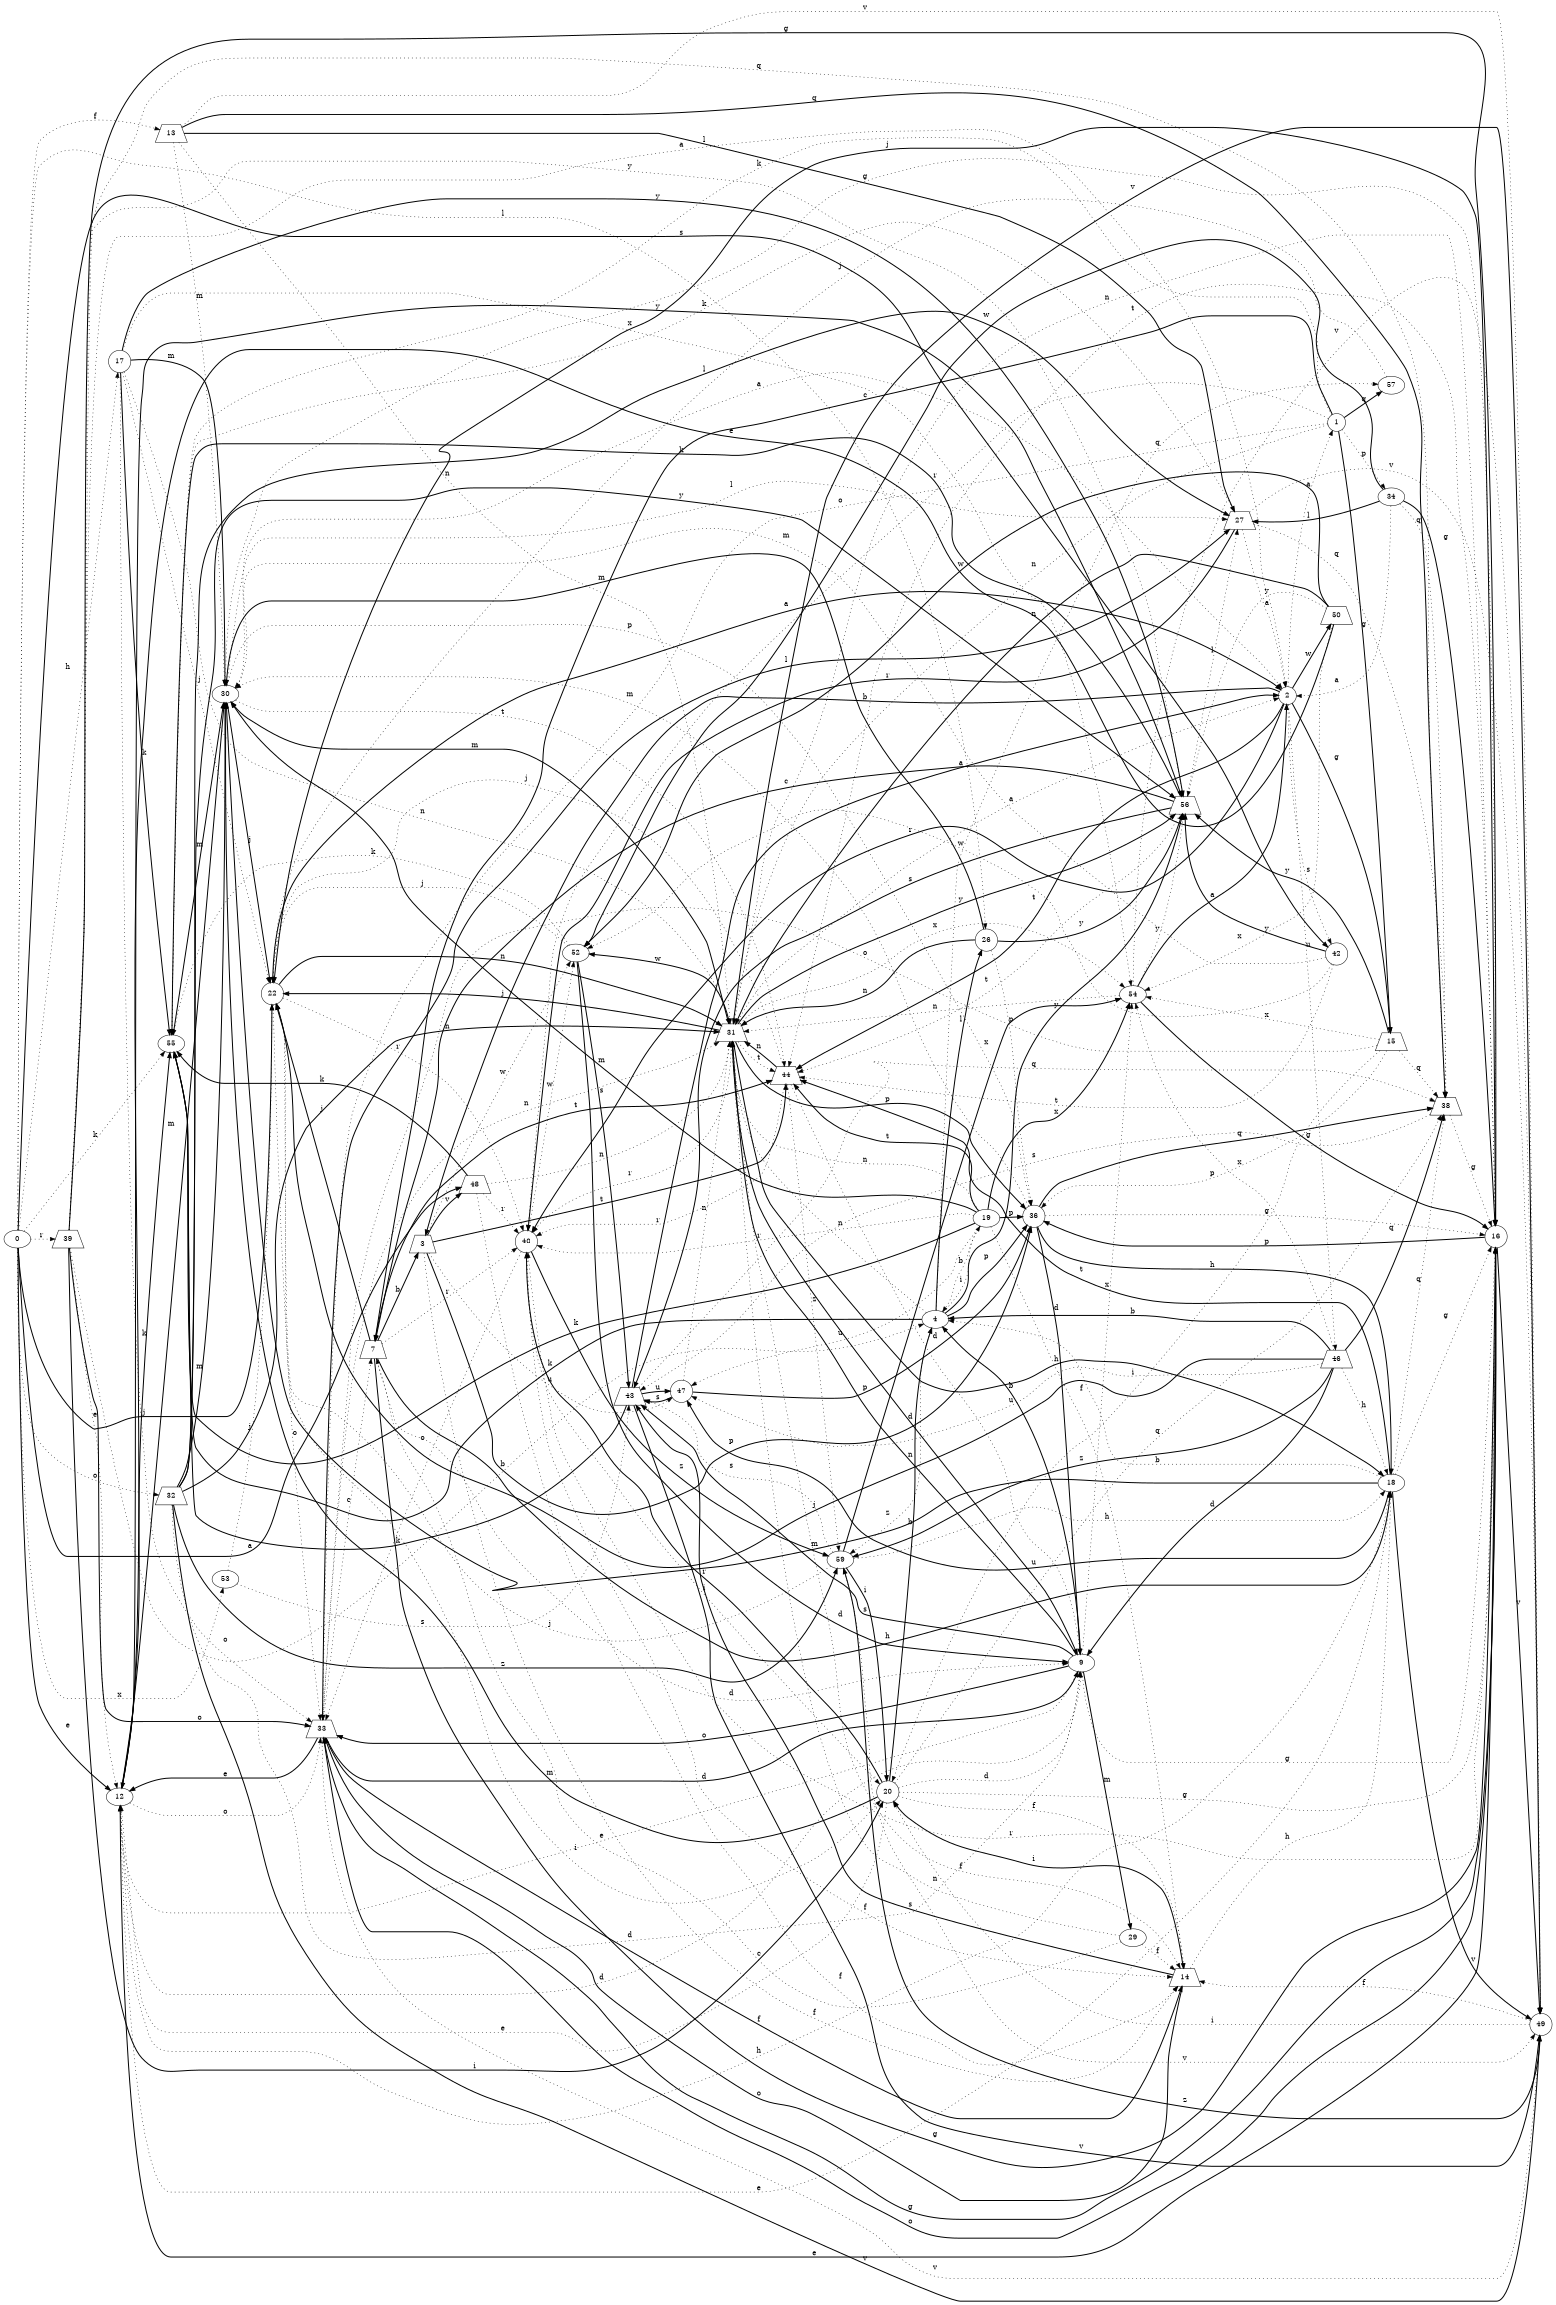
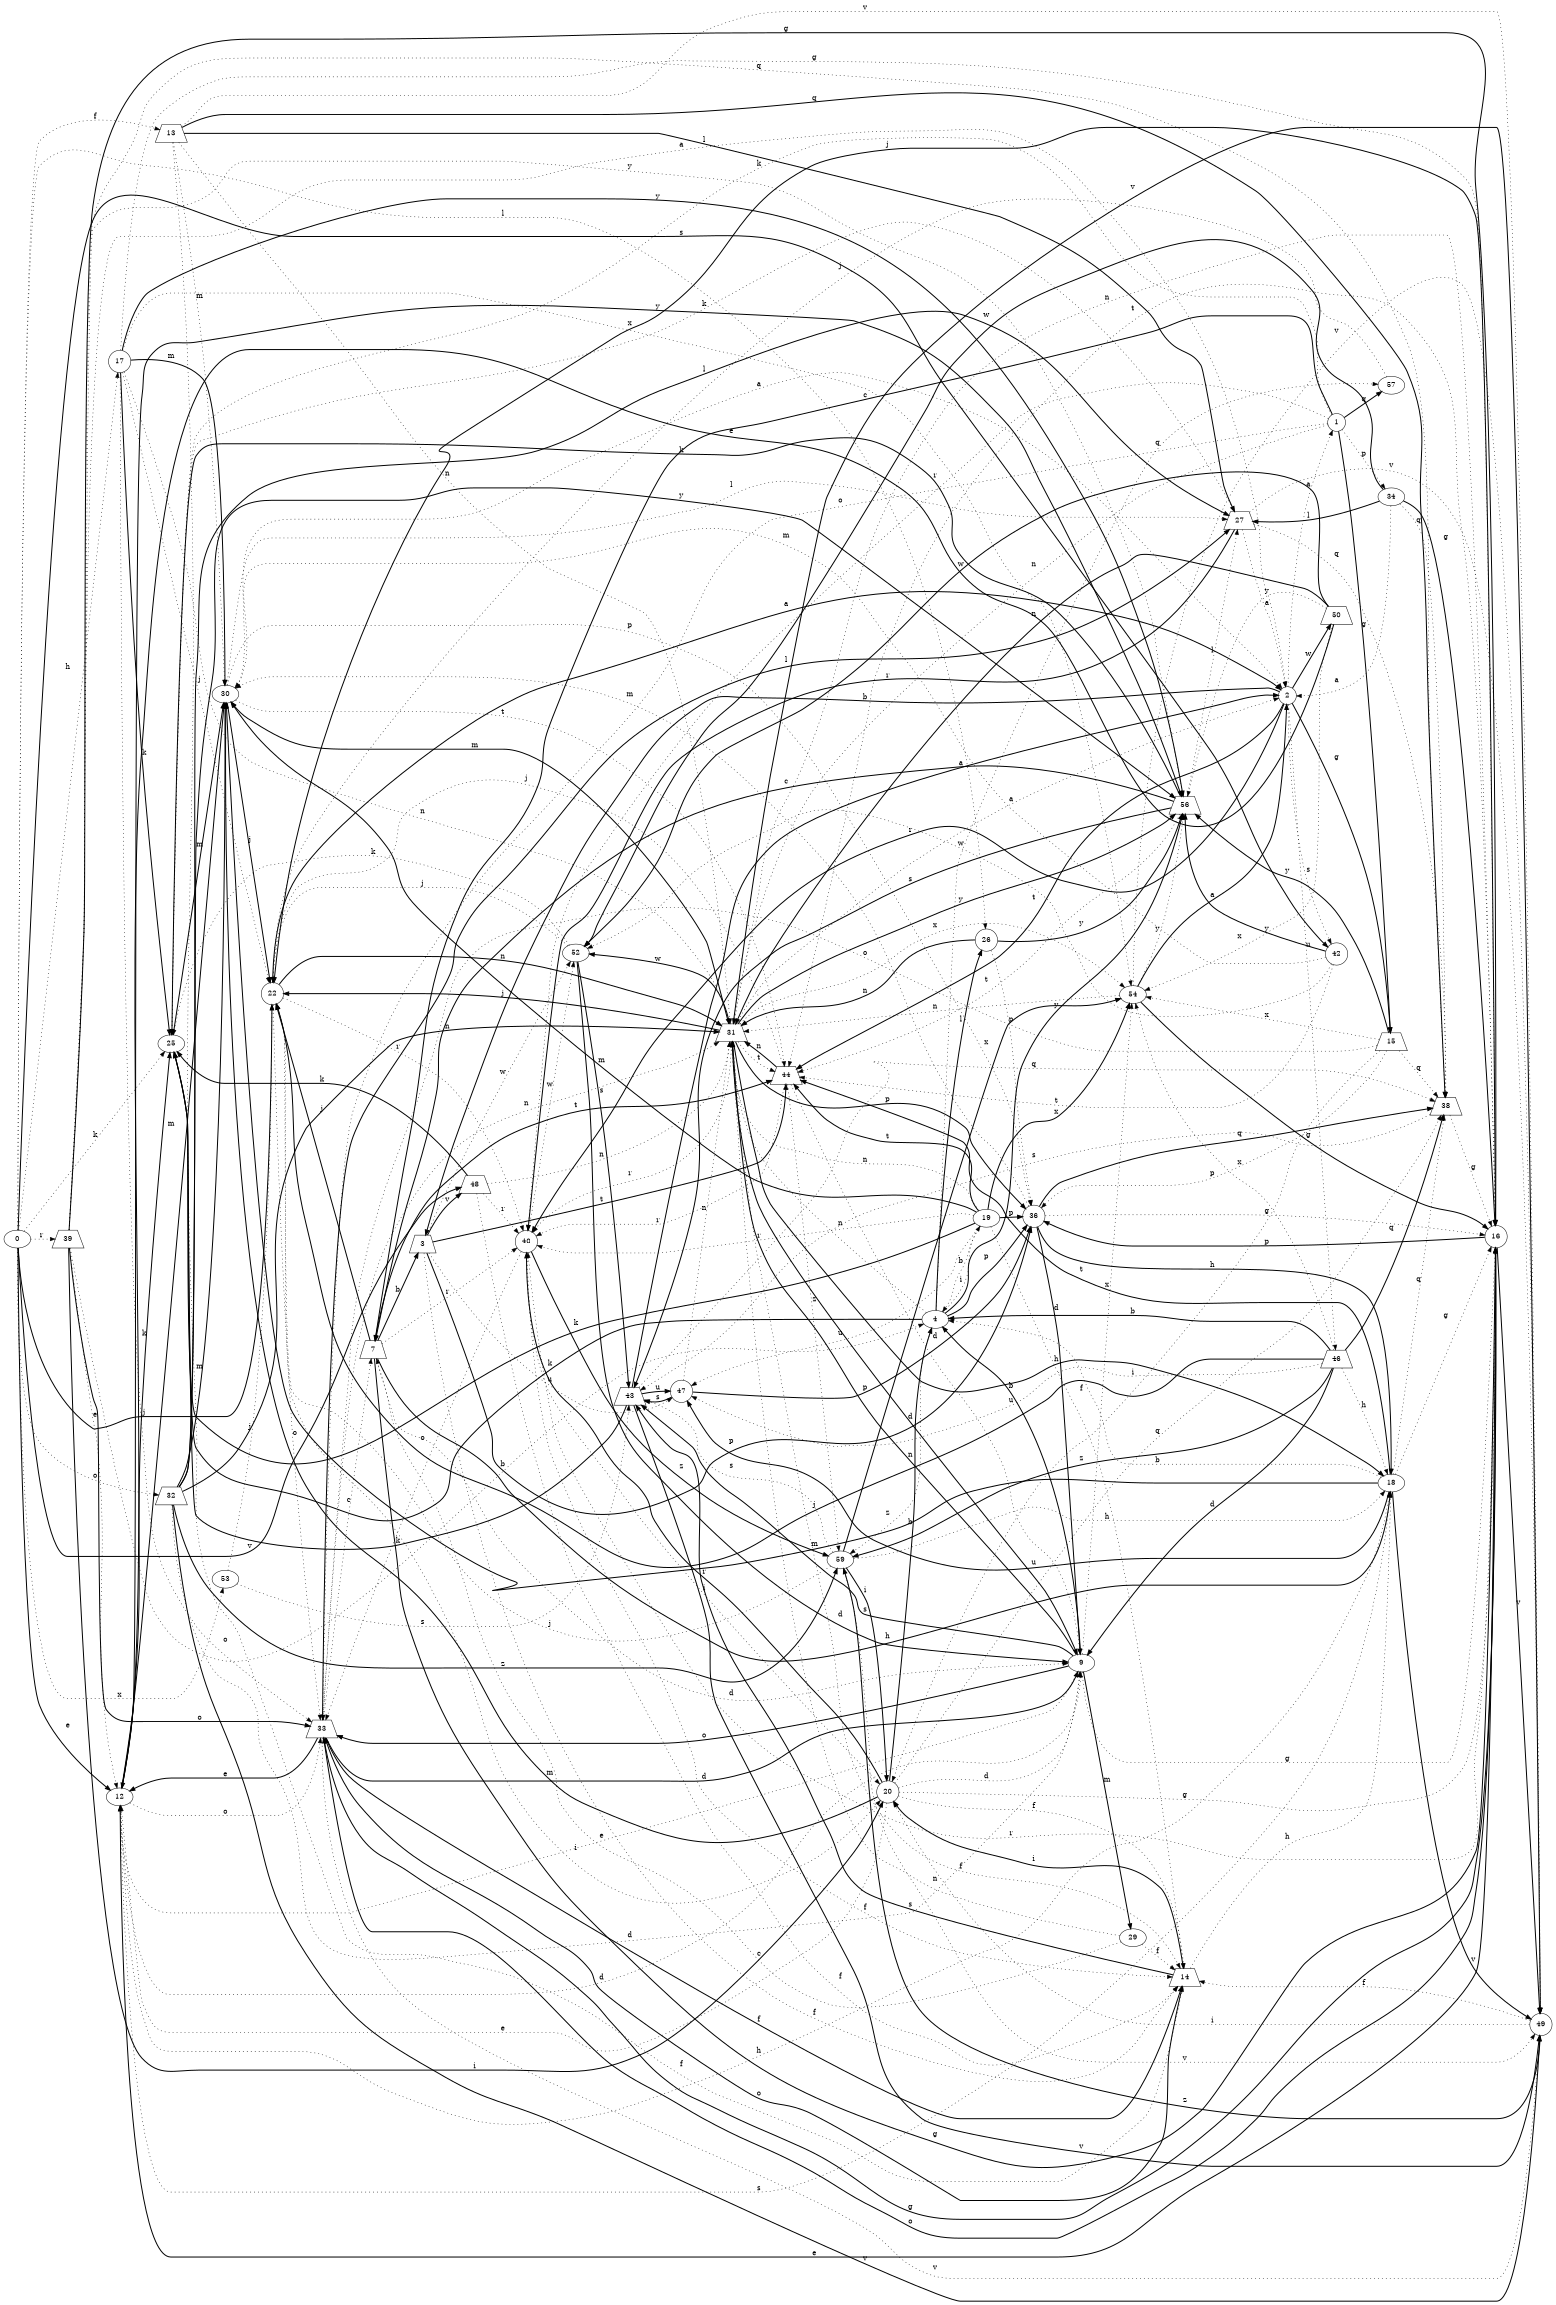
(1222, 191) -> (1216, 100)
(692, 561) -> none
(171, 1044) -> (171, 1044)
(250, 1546) -> (250, 1546)
none -> (231, 1622)
(759, 2188) -> (759, 2188)
